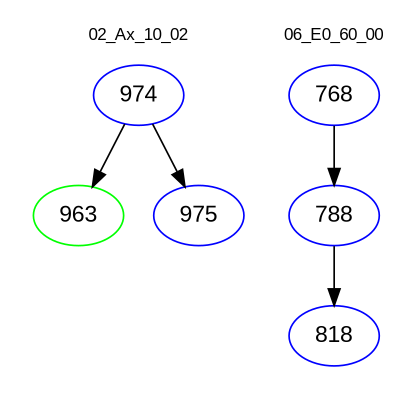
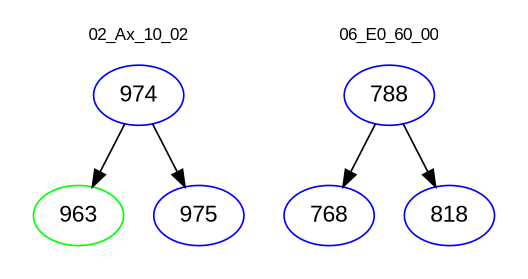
(334, 147) -> (363, 148)
